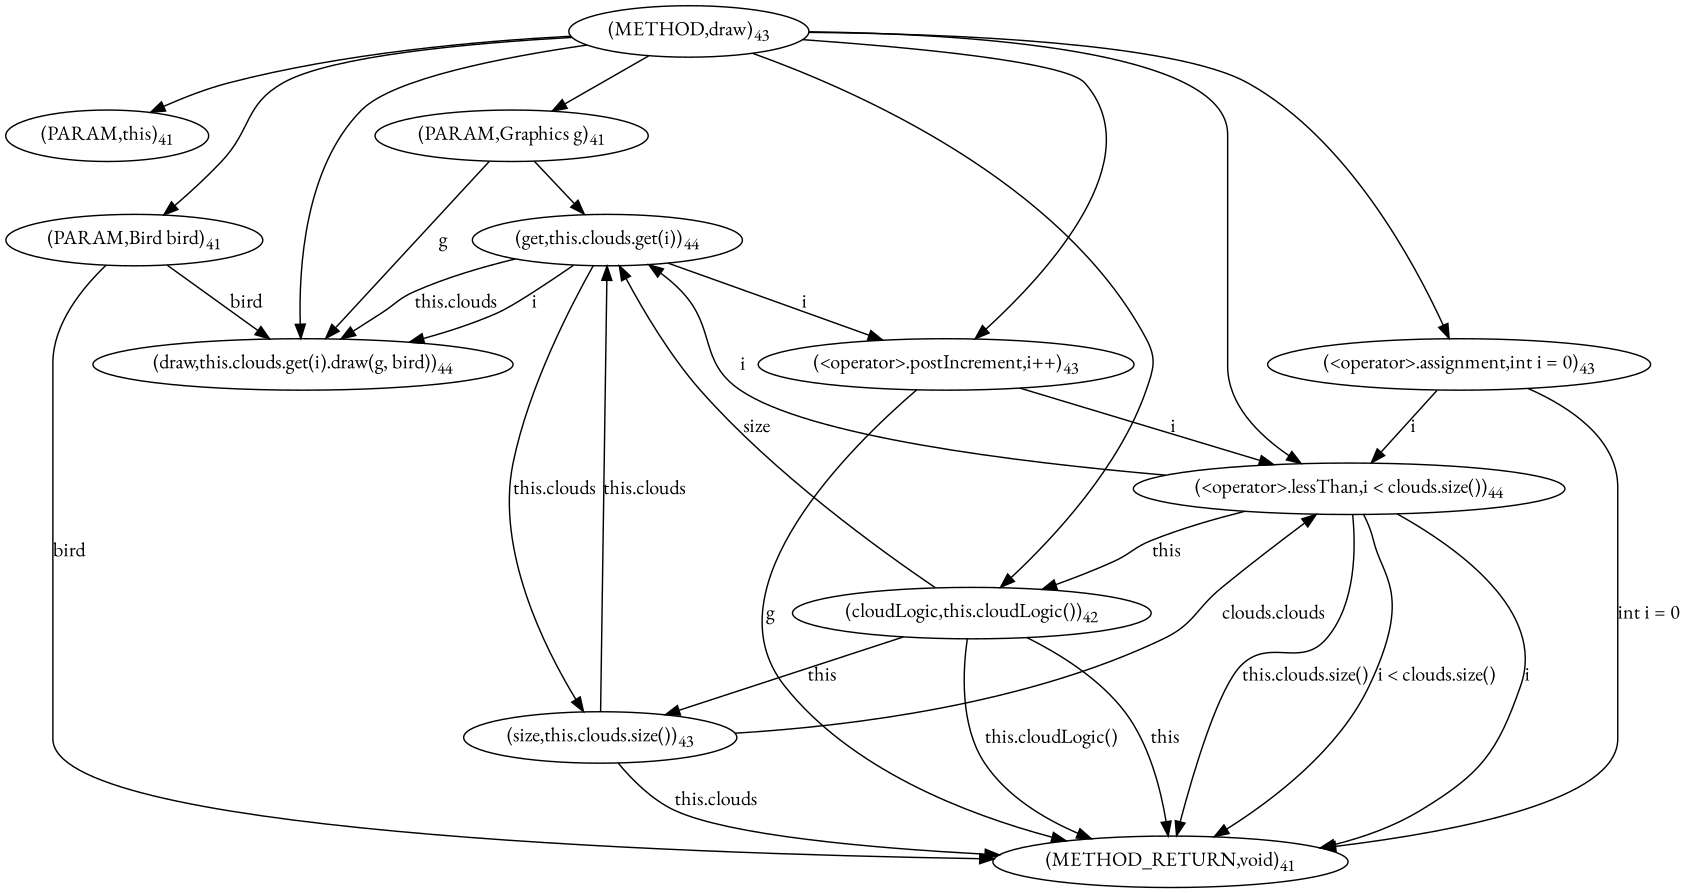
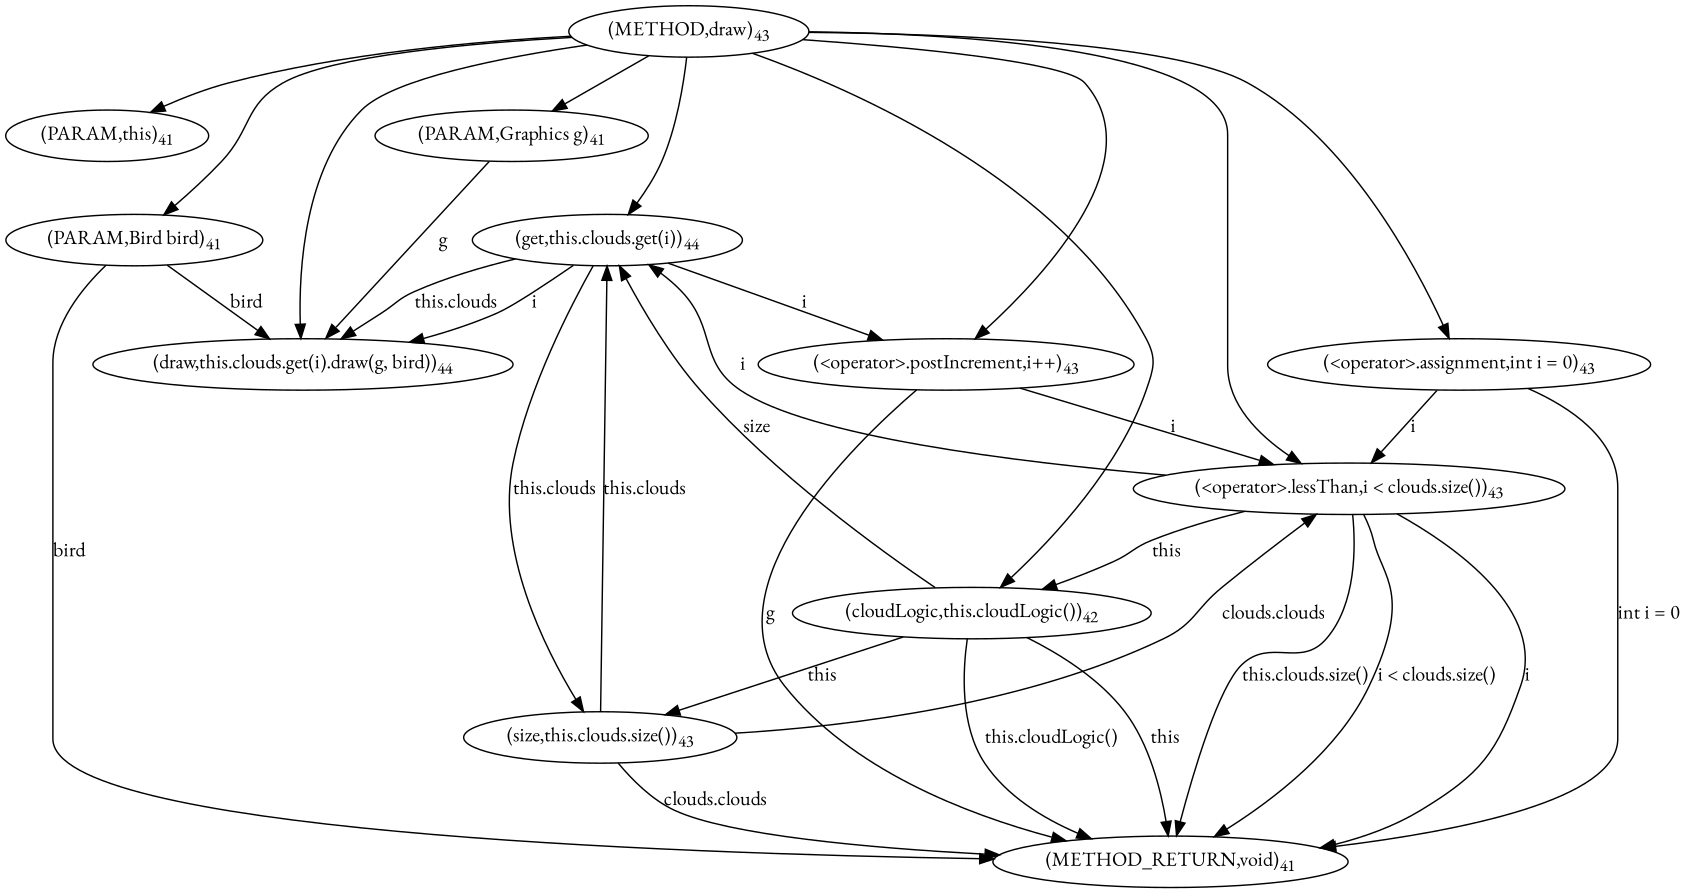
(554, 182) -> (672, 134)
(1496, 487) -> (1496, 487)
(716, 800) -> (716, 800)
